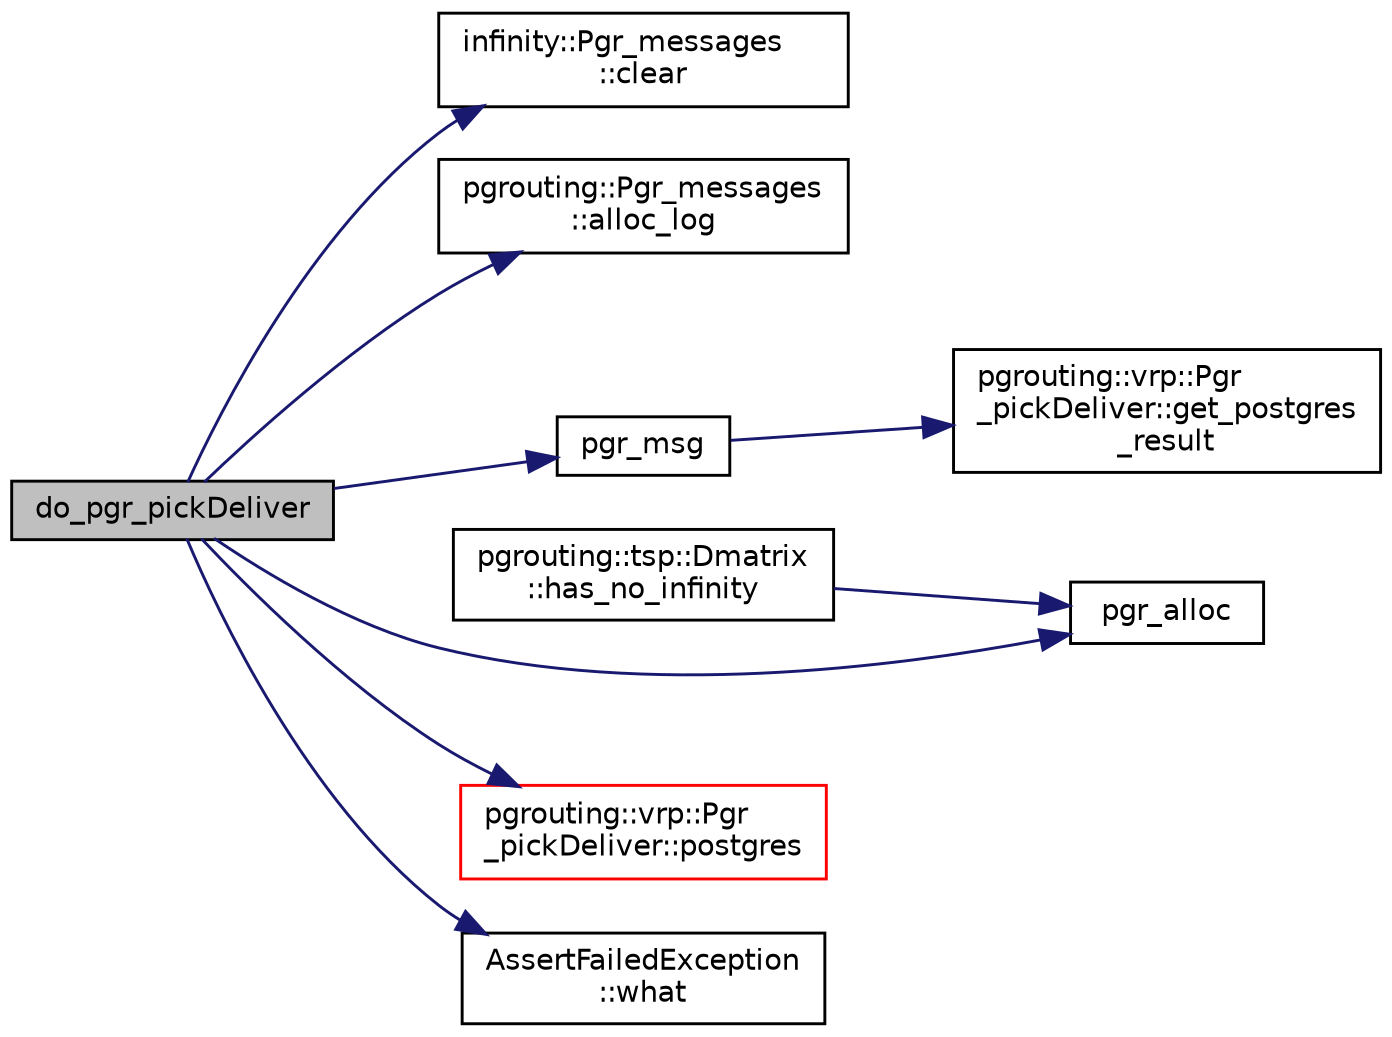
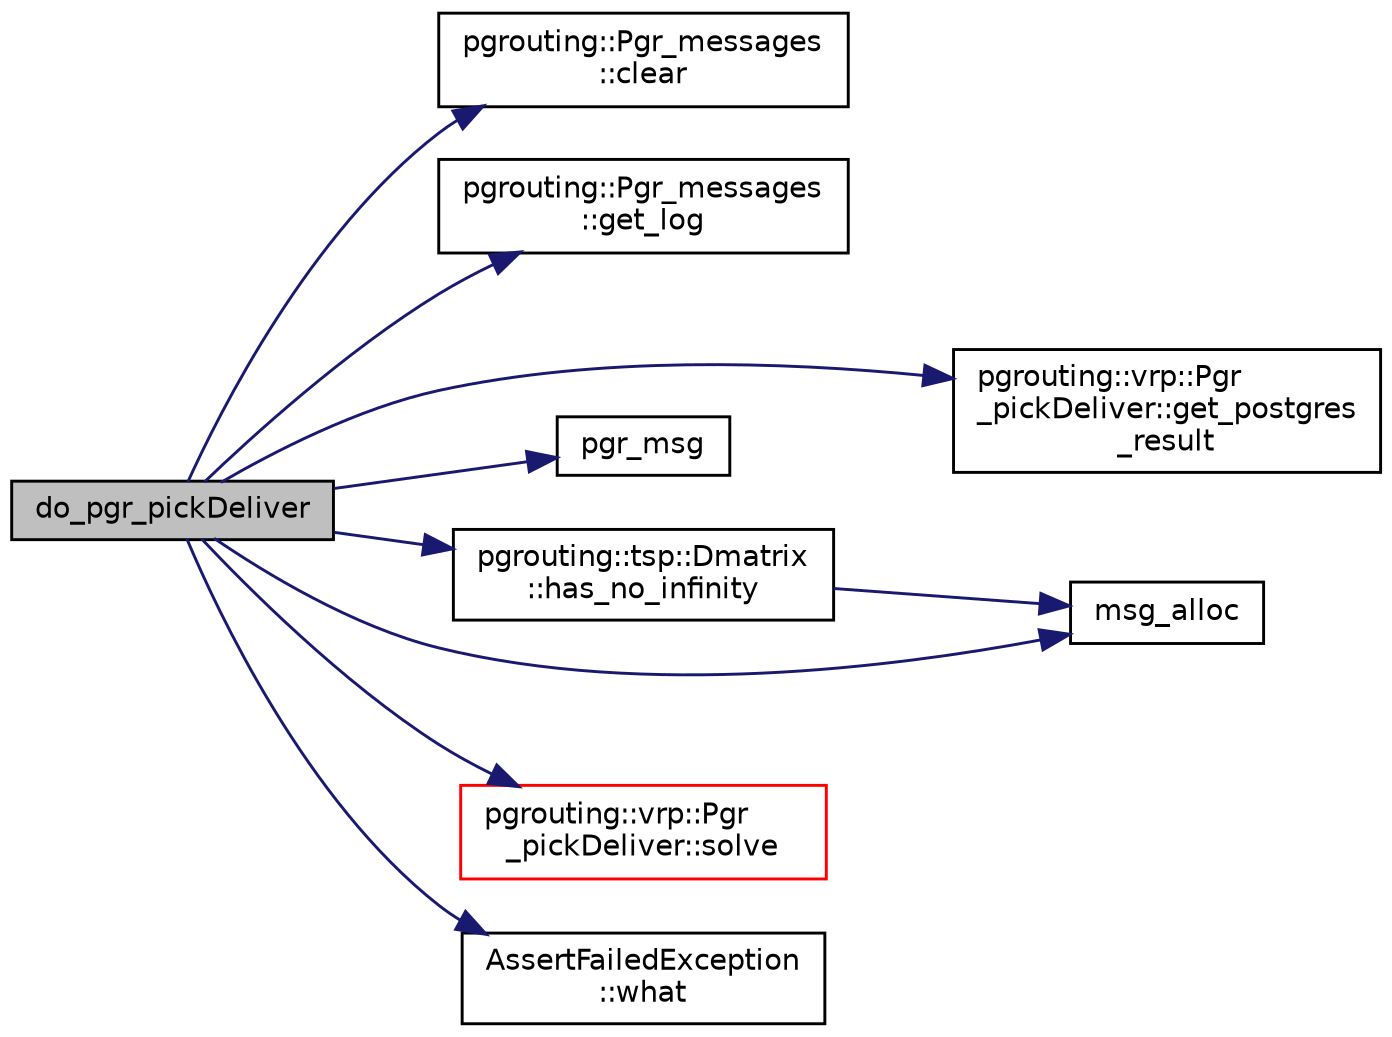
(644, 60) -> (644, 60)
(644, 206) -> (644, 206)
(827, 434) -> (562, 372)
none -> (379, 539)
(1167, 613) -> (1167, 613)
(644, 832) -> (644, 832)
